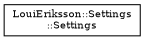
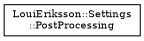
(72, 20) -> (72, 20)
